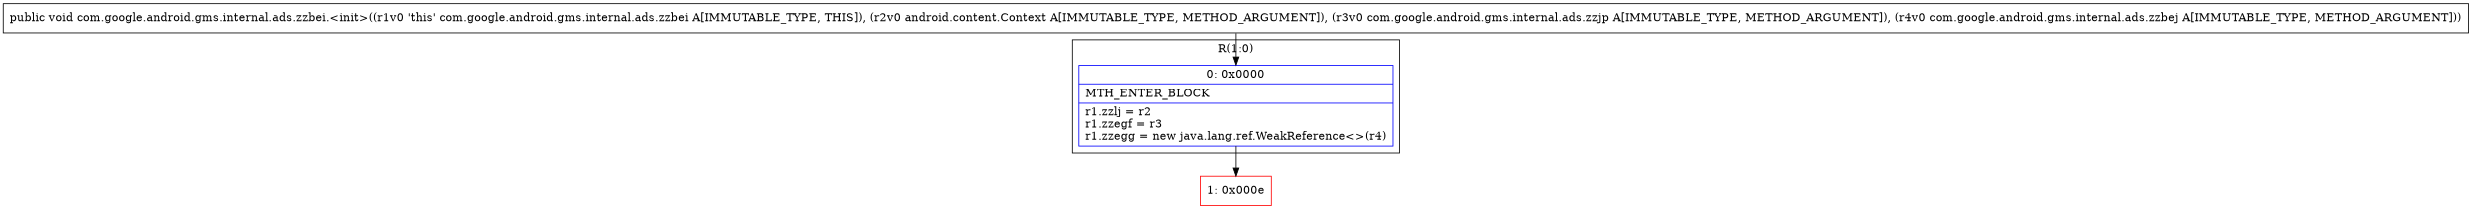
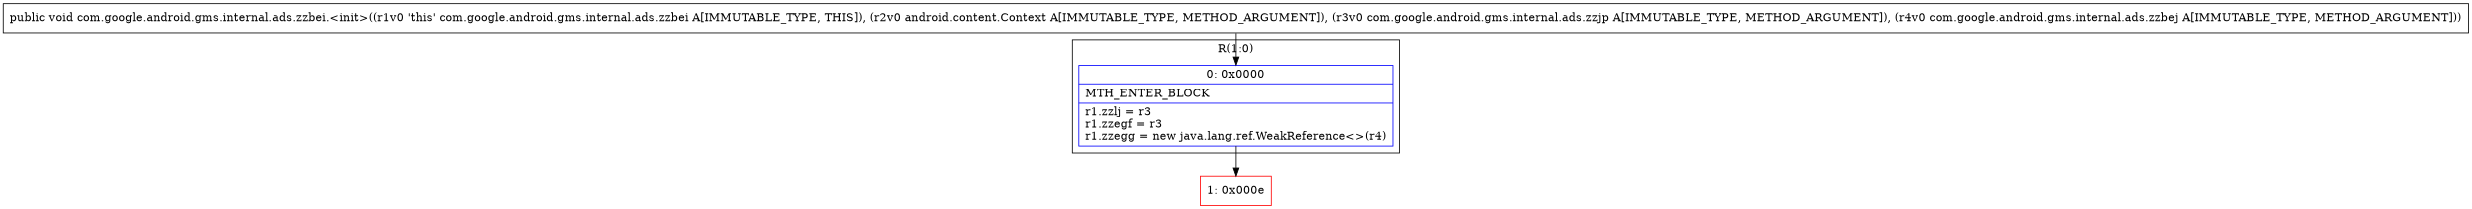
(1119, 112) -> (1119, 112)
